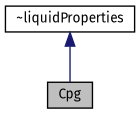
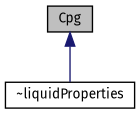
(70, 64) -> (70, 64)
